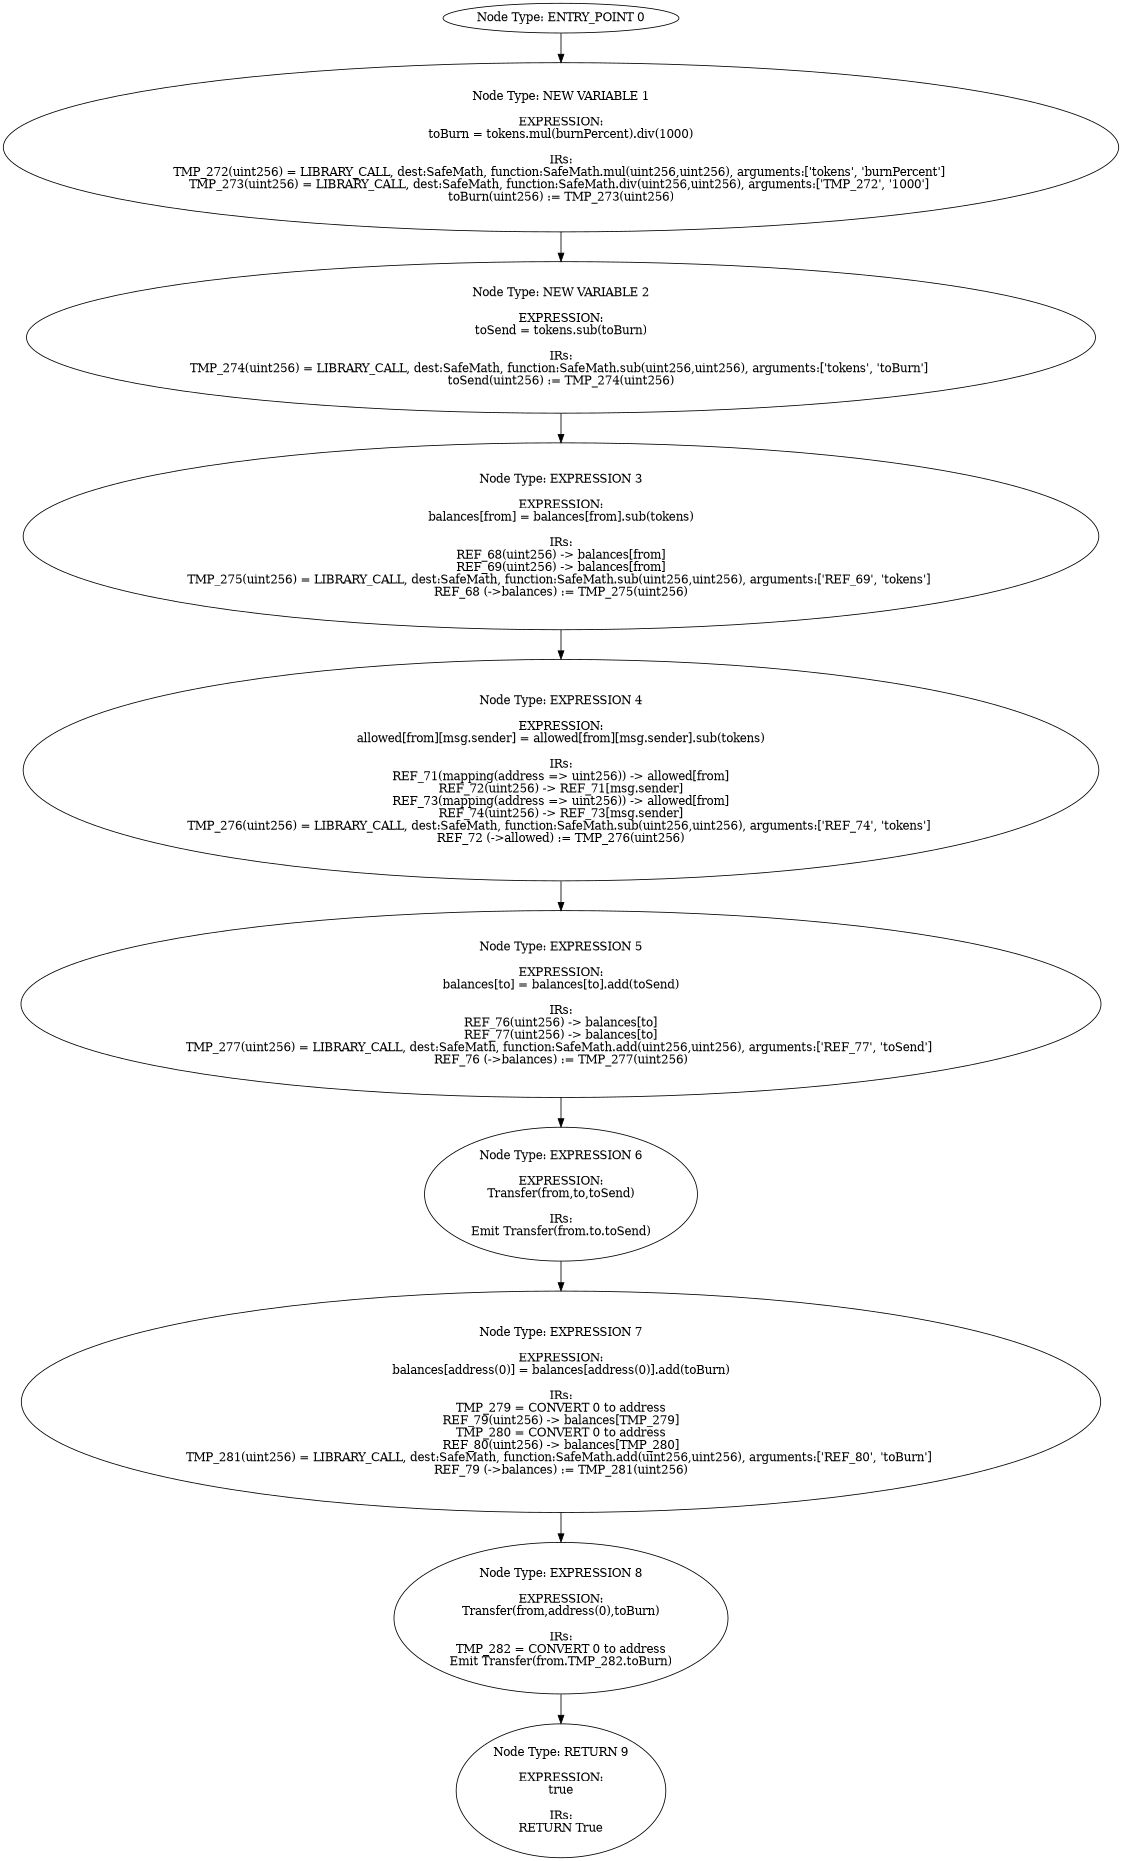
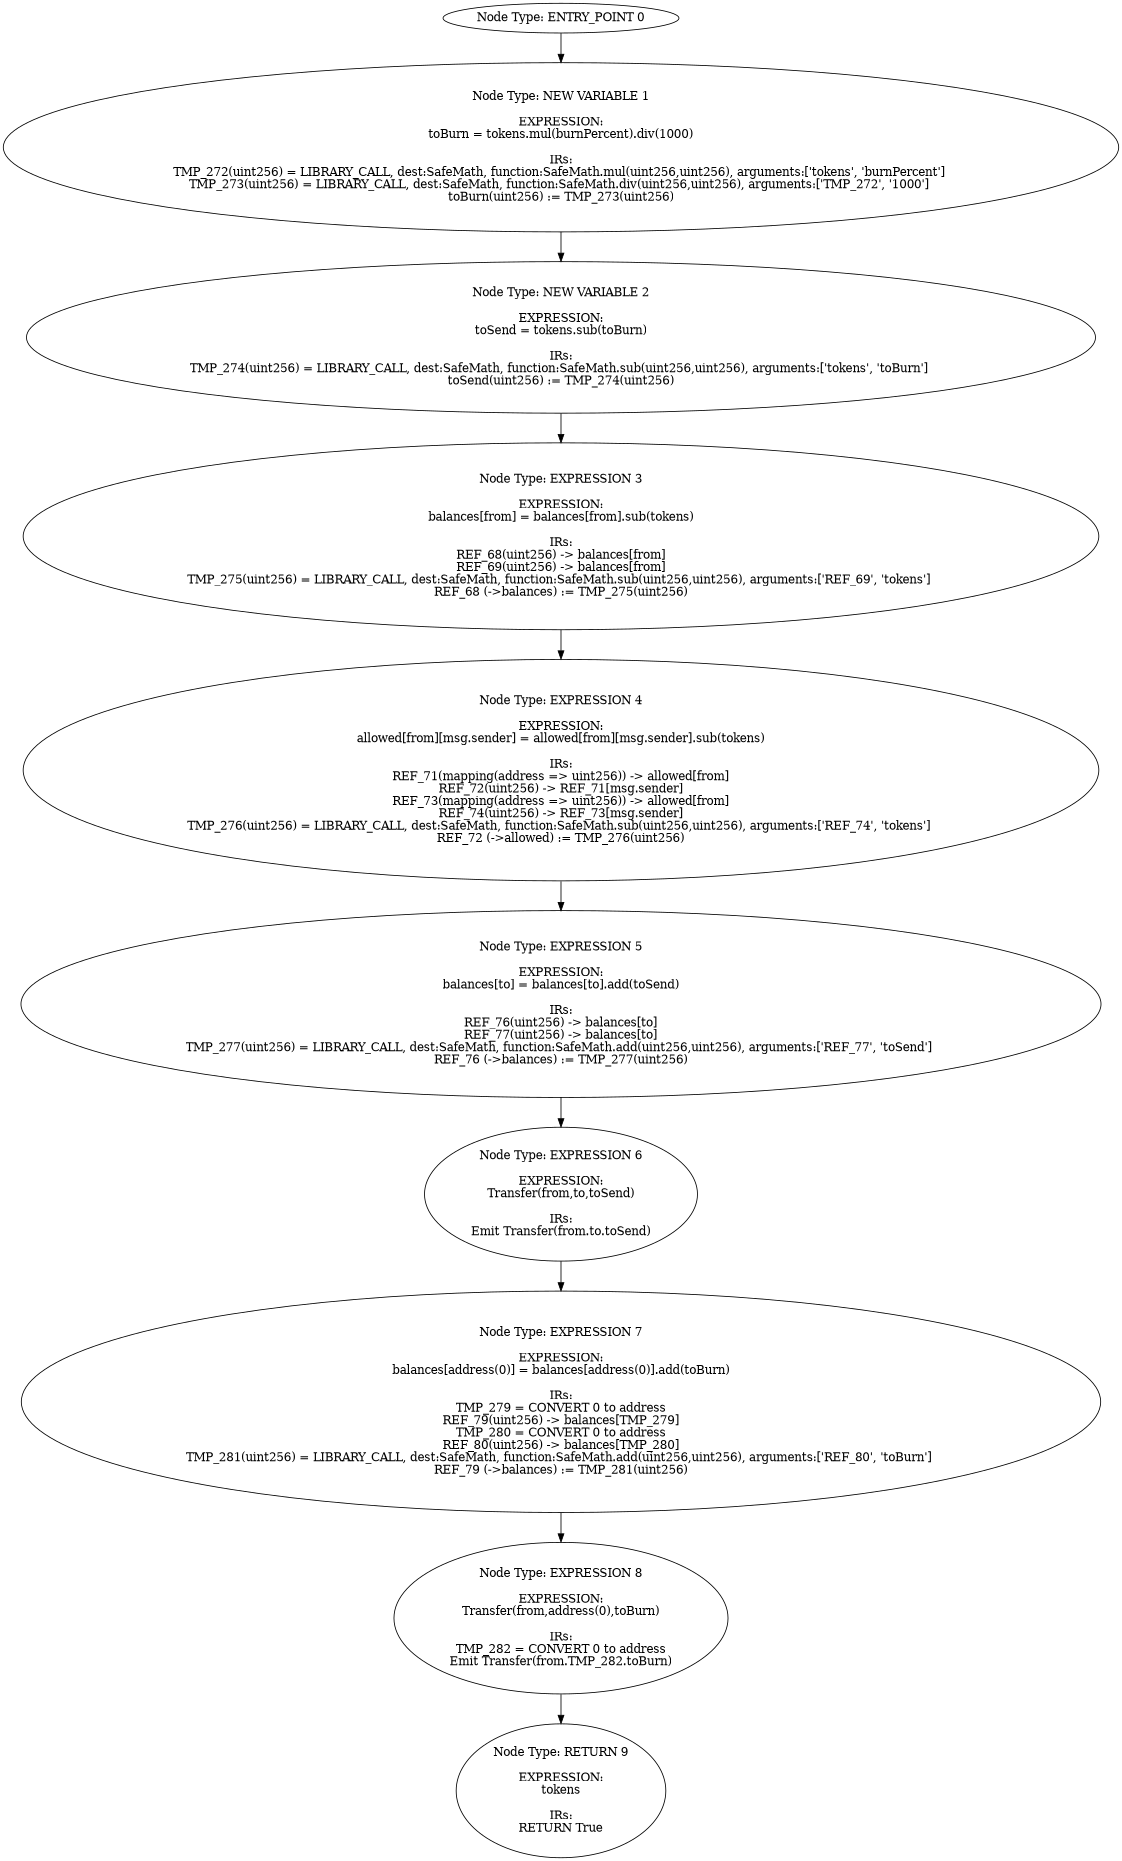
(561, 1791) -> (561, 1791)
